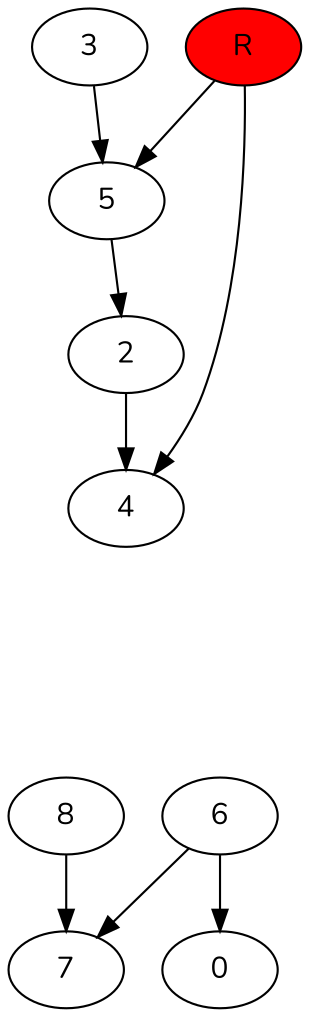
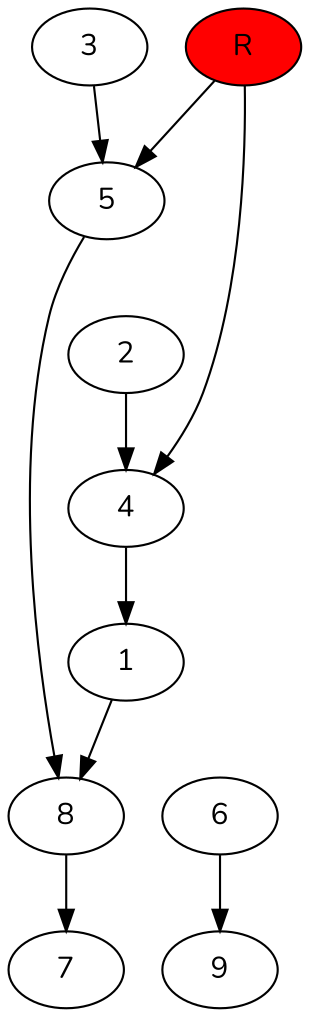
(115, 267) -> (30, 493)
none -> (126, 662)
(151, 885) -> none
(220, 970) -> (220, 970)
